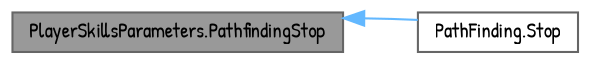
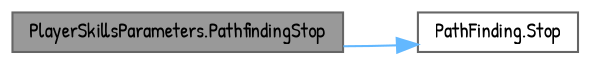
(391, 19) -> (370, 46)
